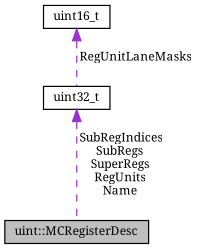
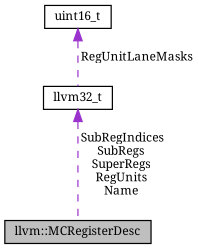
(77, 98) -> (78, 98)
(77, 232) -> (78, 232)
